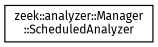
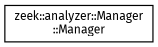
(79, 24) -> (79, 24)
